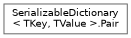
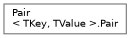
(66, 19) -> (65, 19)
